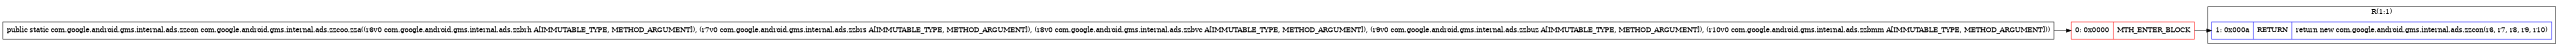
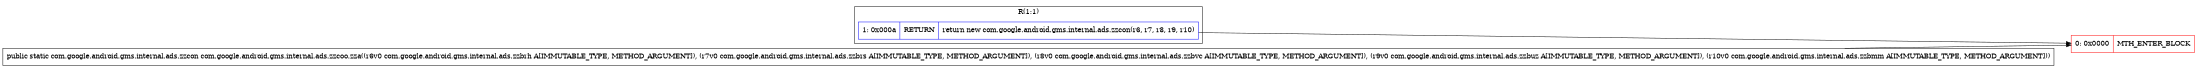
(2201, 31) -> (1632, 38)
